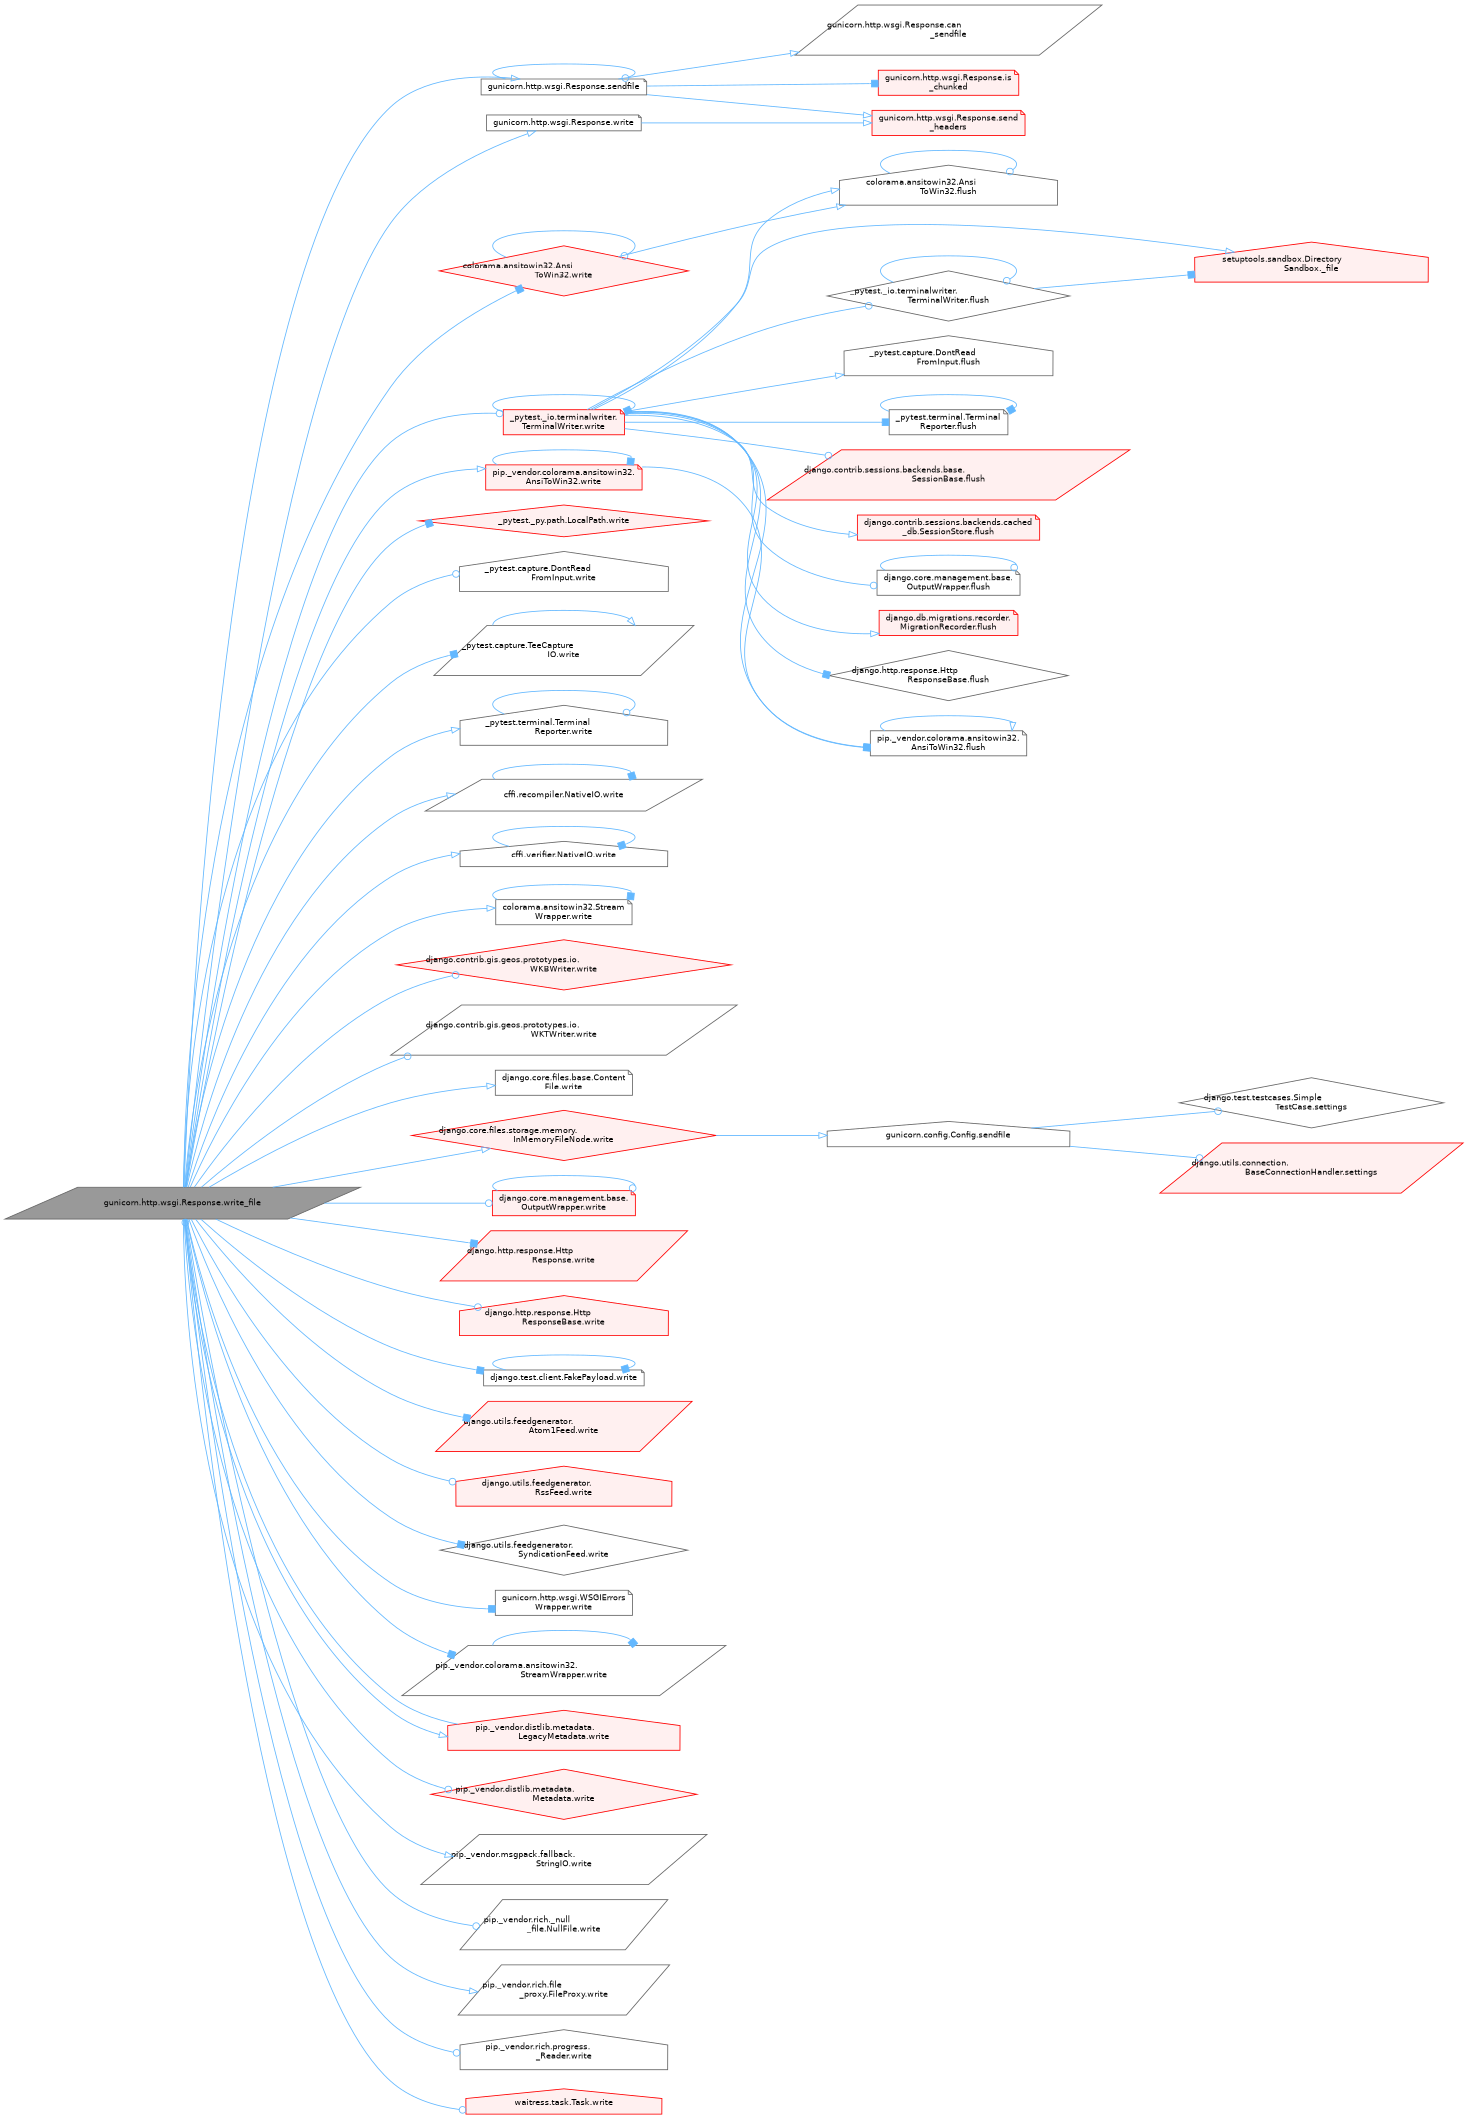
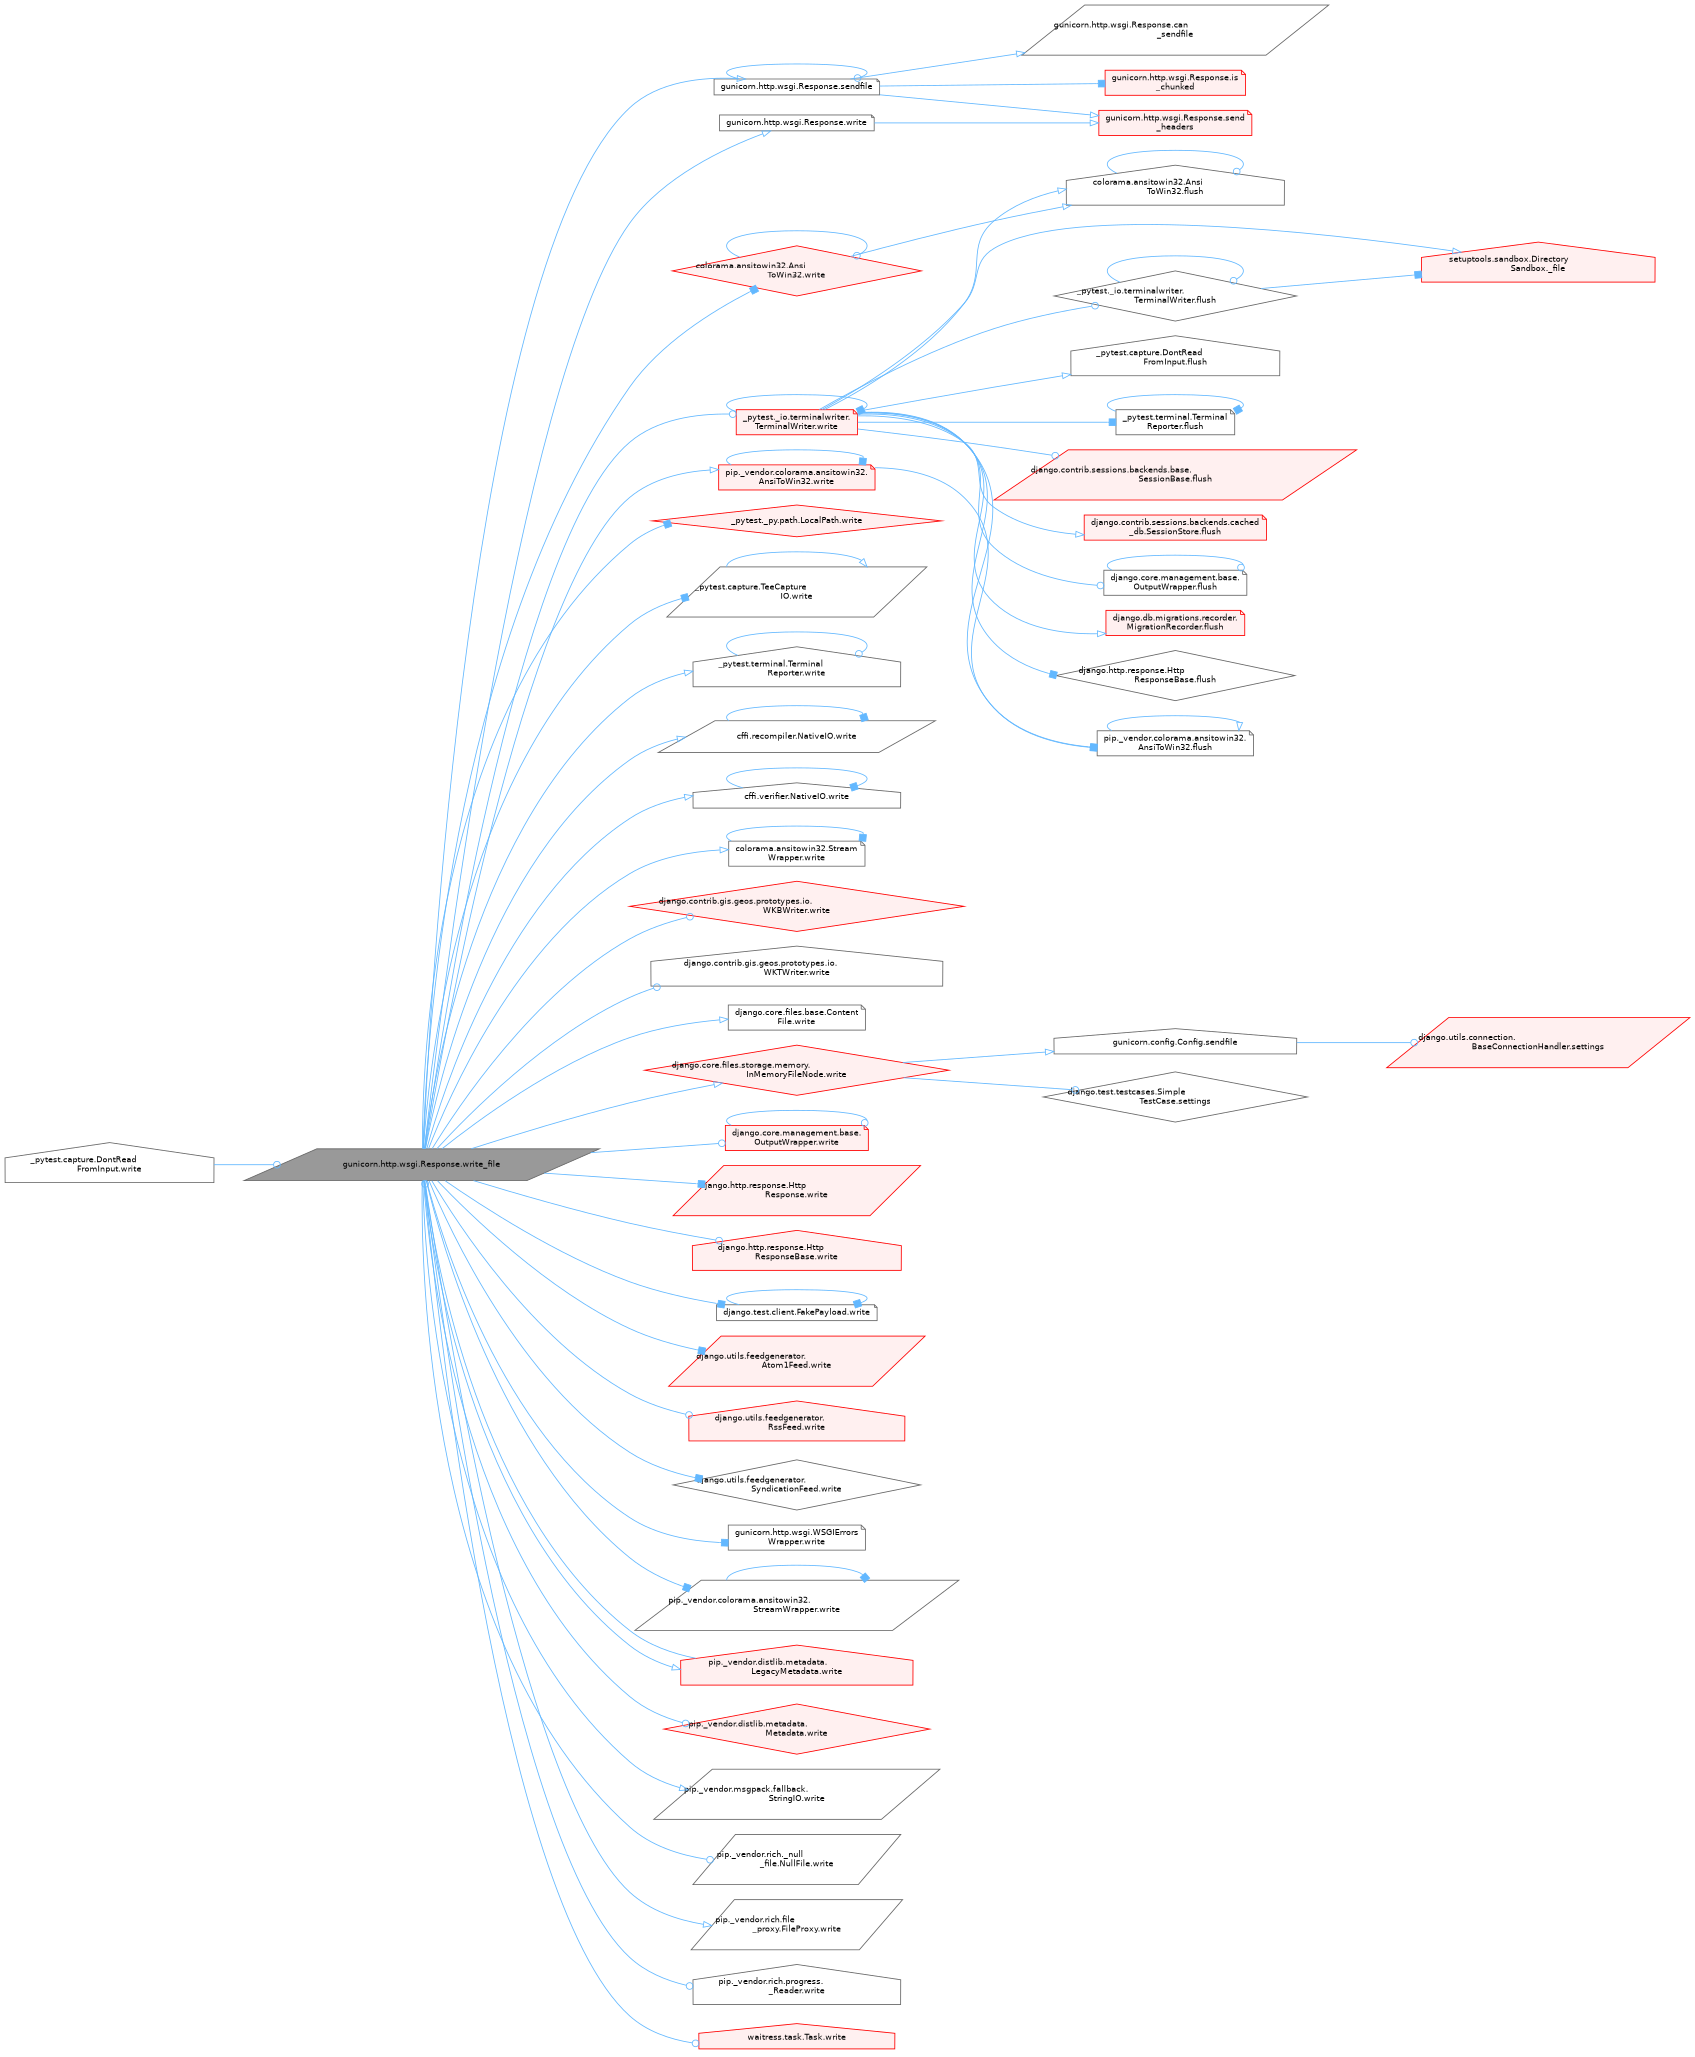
(283, 743) -> (244, 1165)
(564, 1030) -> (797, 968)
(1123, 1120) -> (988, 1084)
